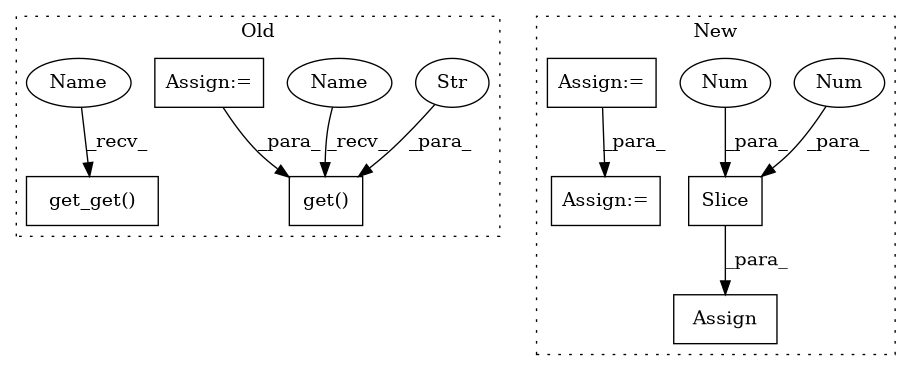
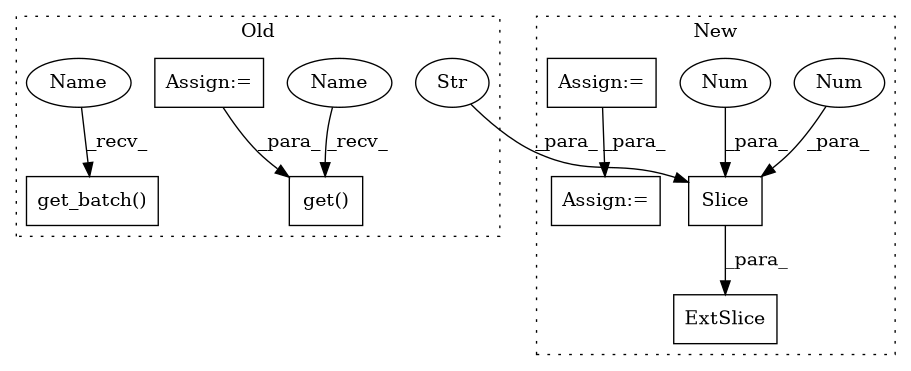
(403, 138) -> (565, 162)
(92, 201) -> (92, 201)
(725, 319) -> (725, 319)
